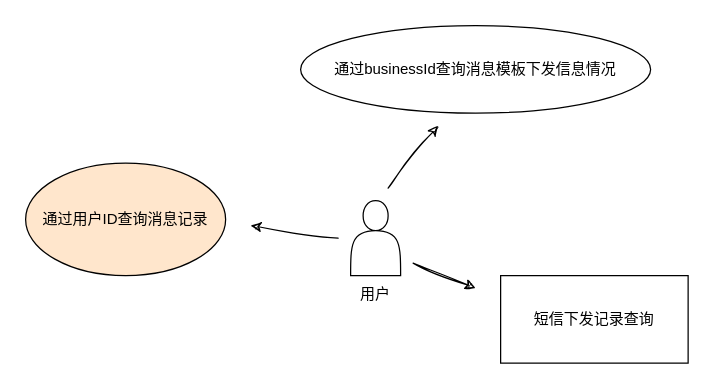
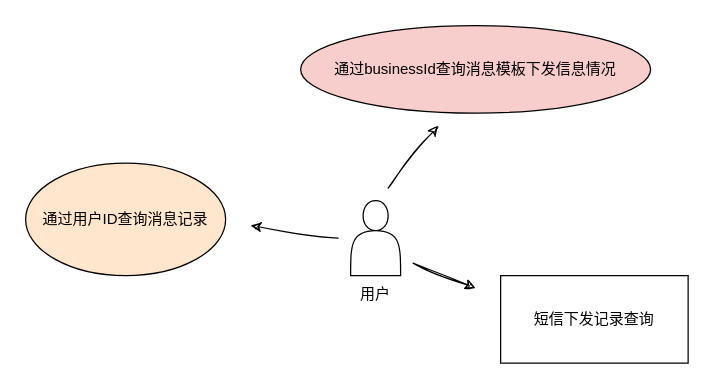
(476, 69) -> (476, 69)
